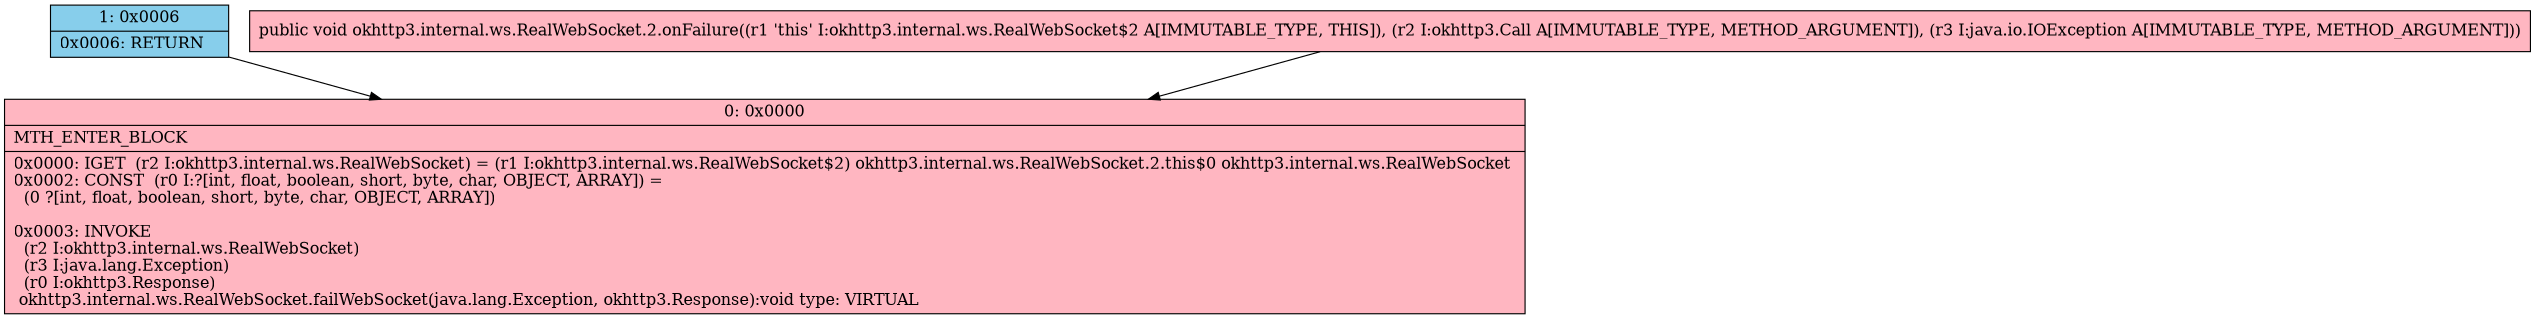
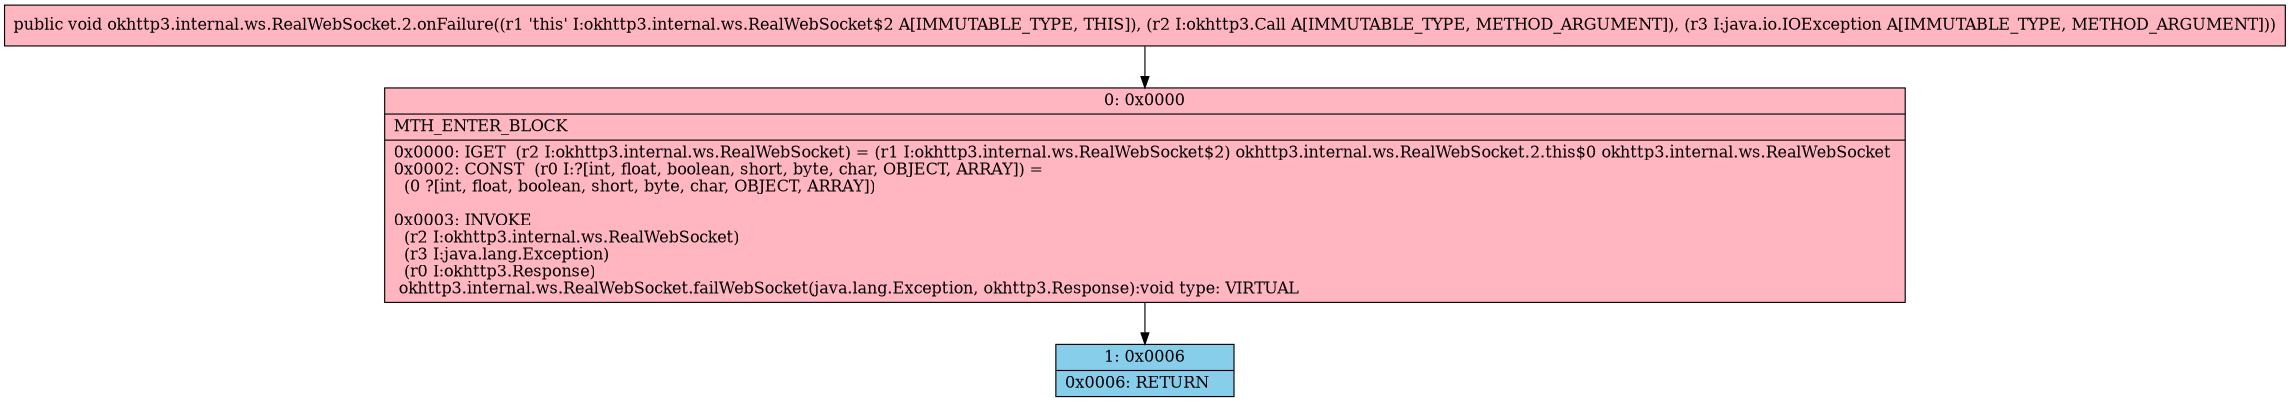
(300, 77) -> (1145, 318)
